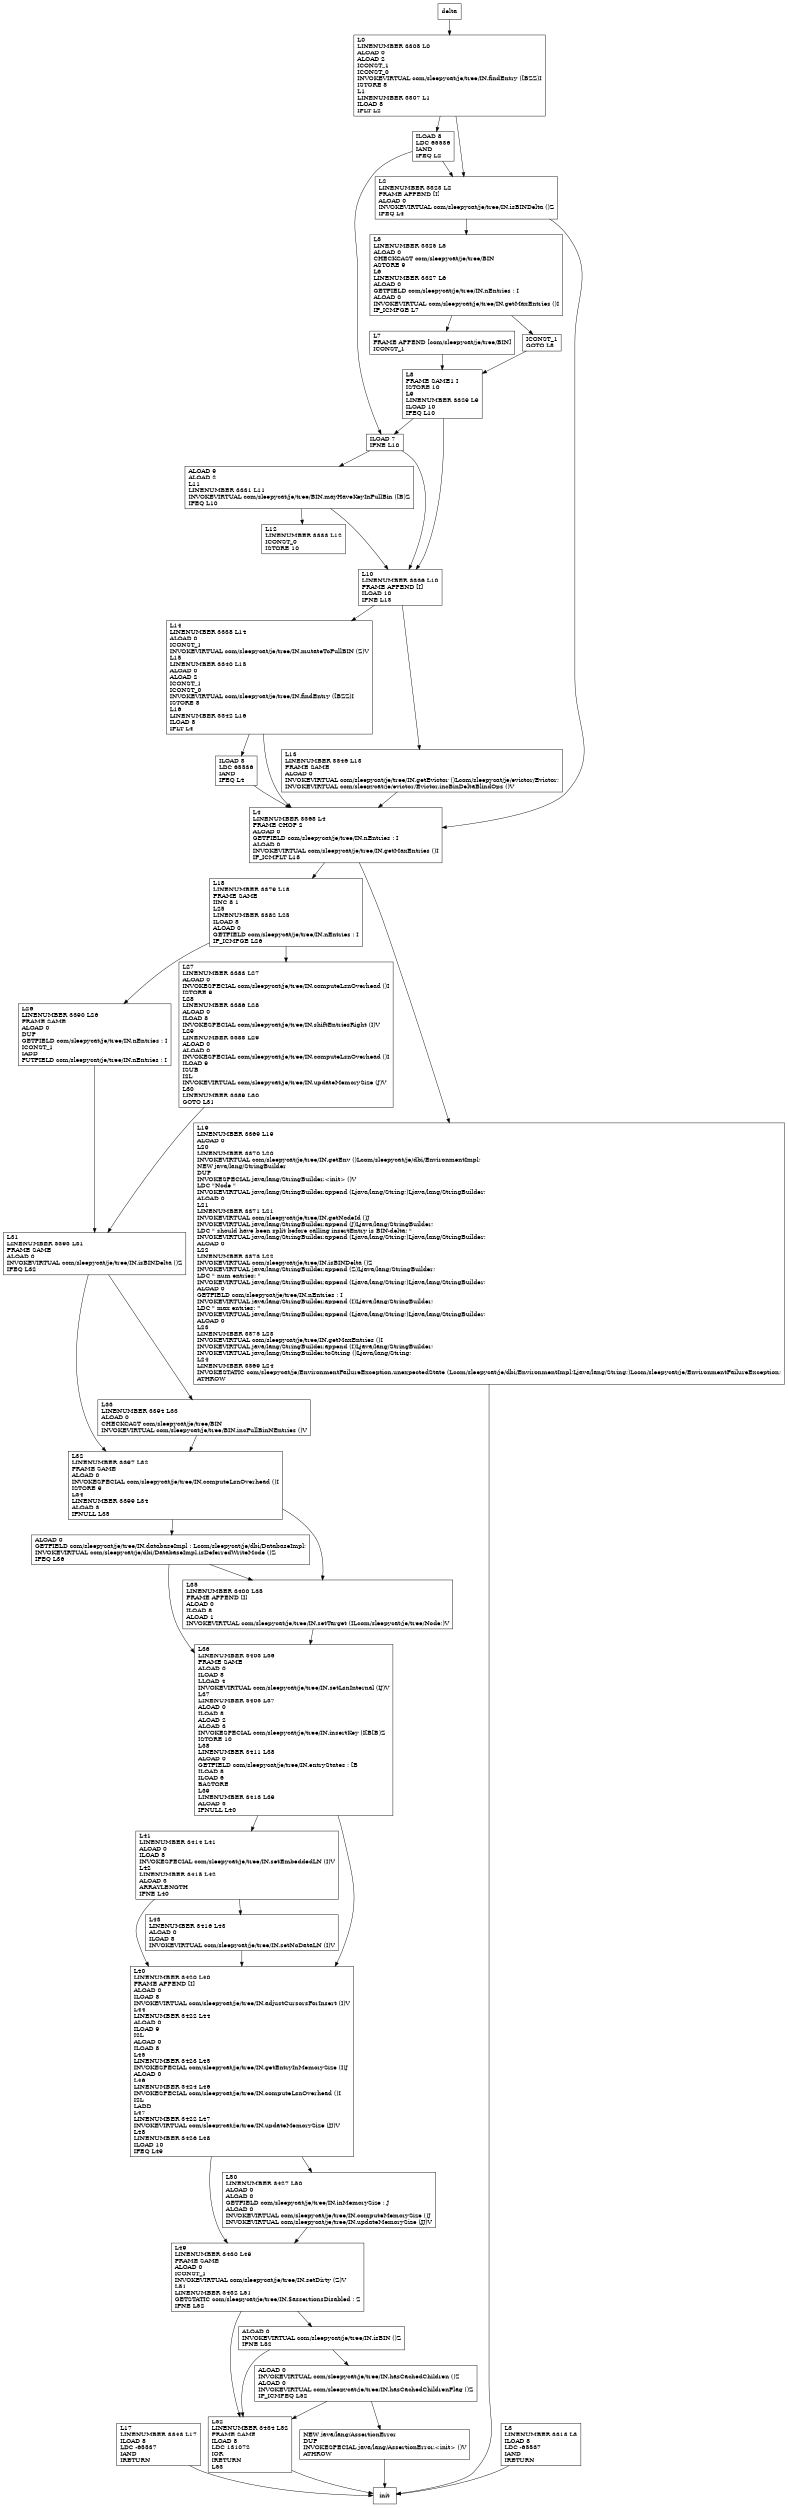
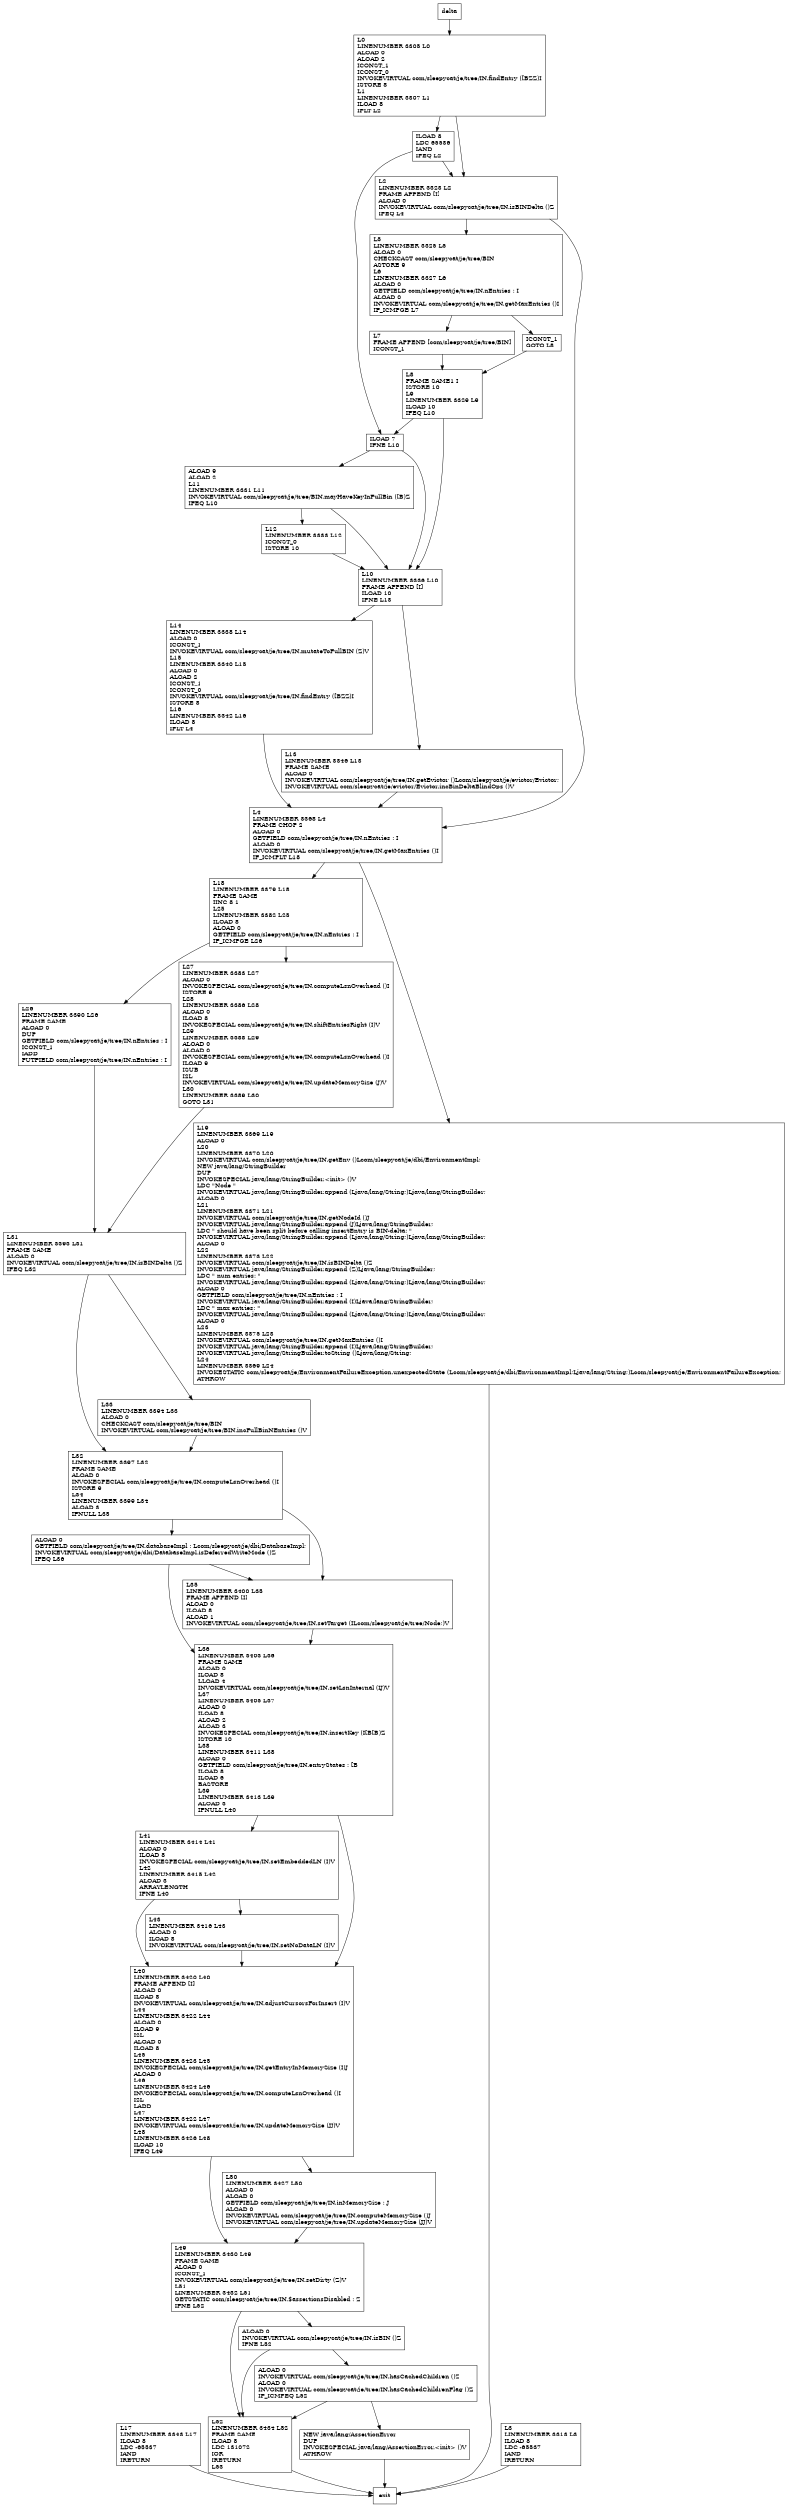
none -> (347, 561)
(236, 771) -> none
(385, 2496) -> (385, 2496)
